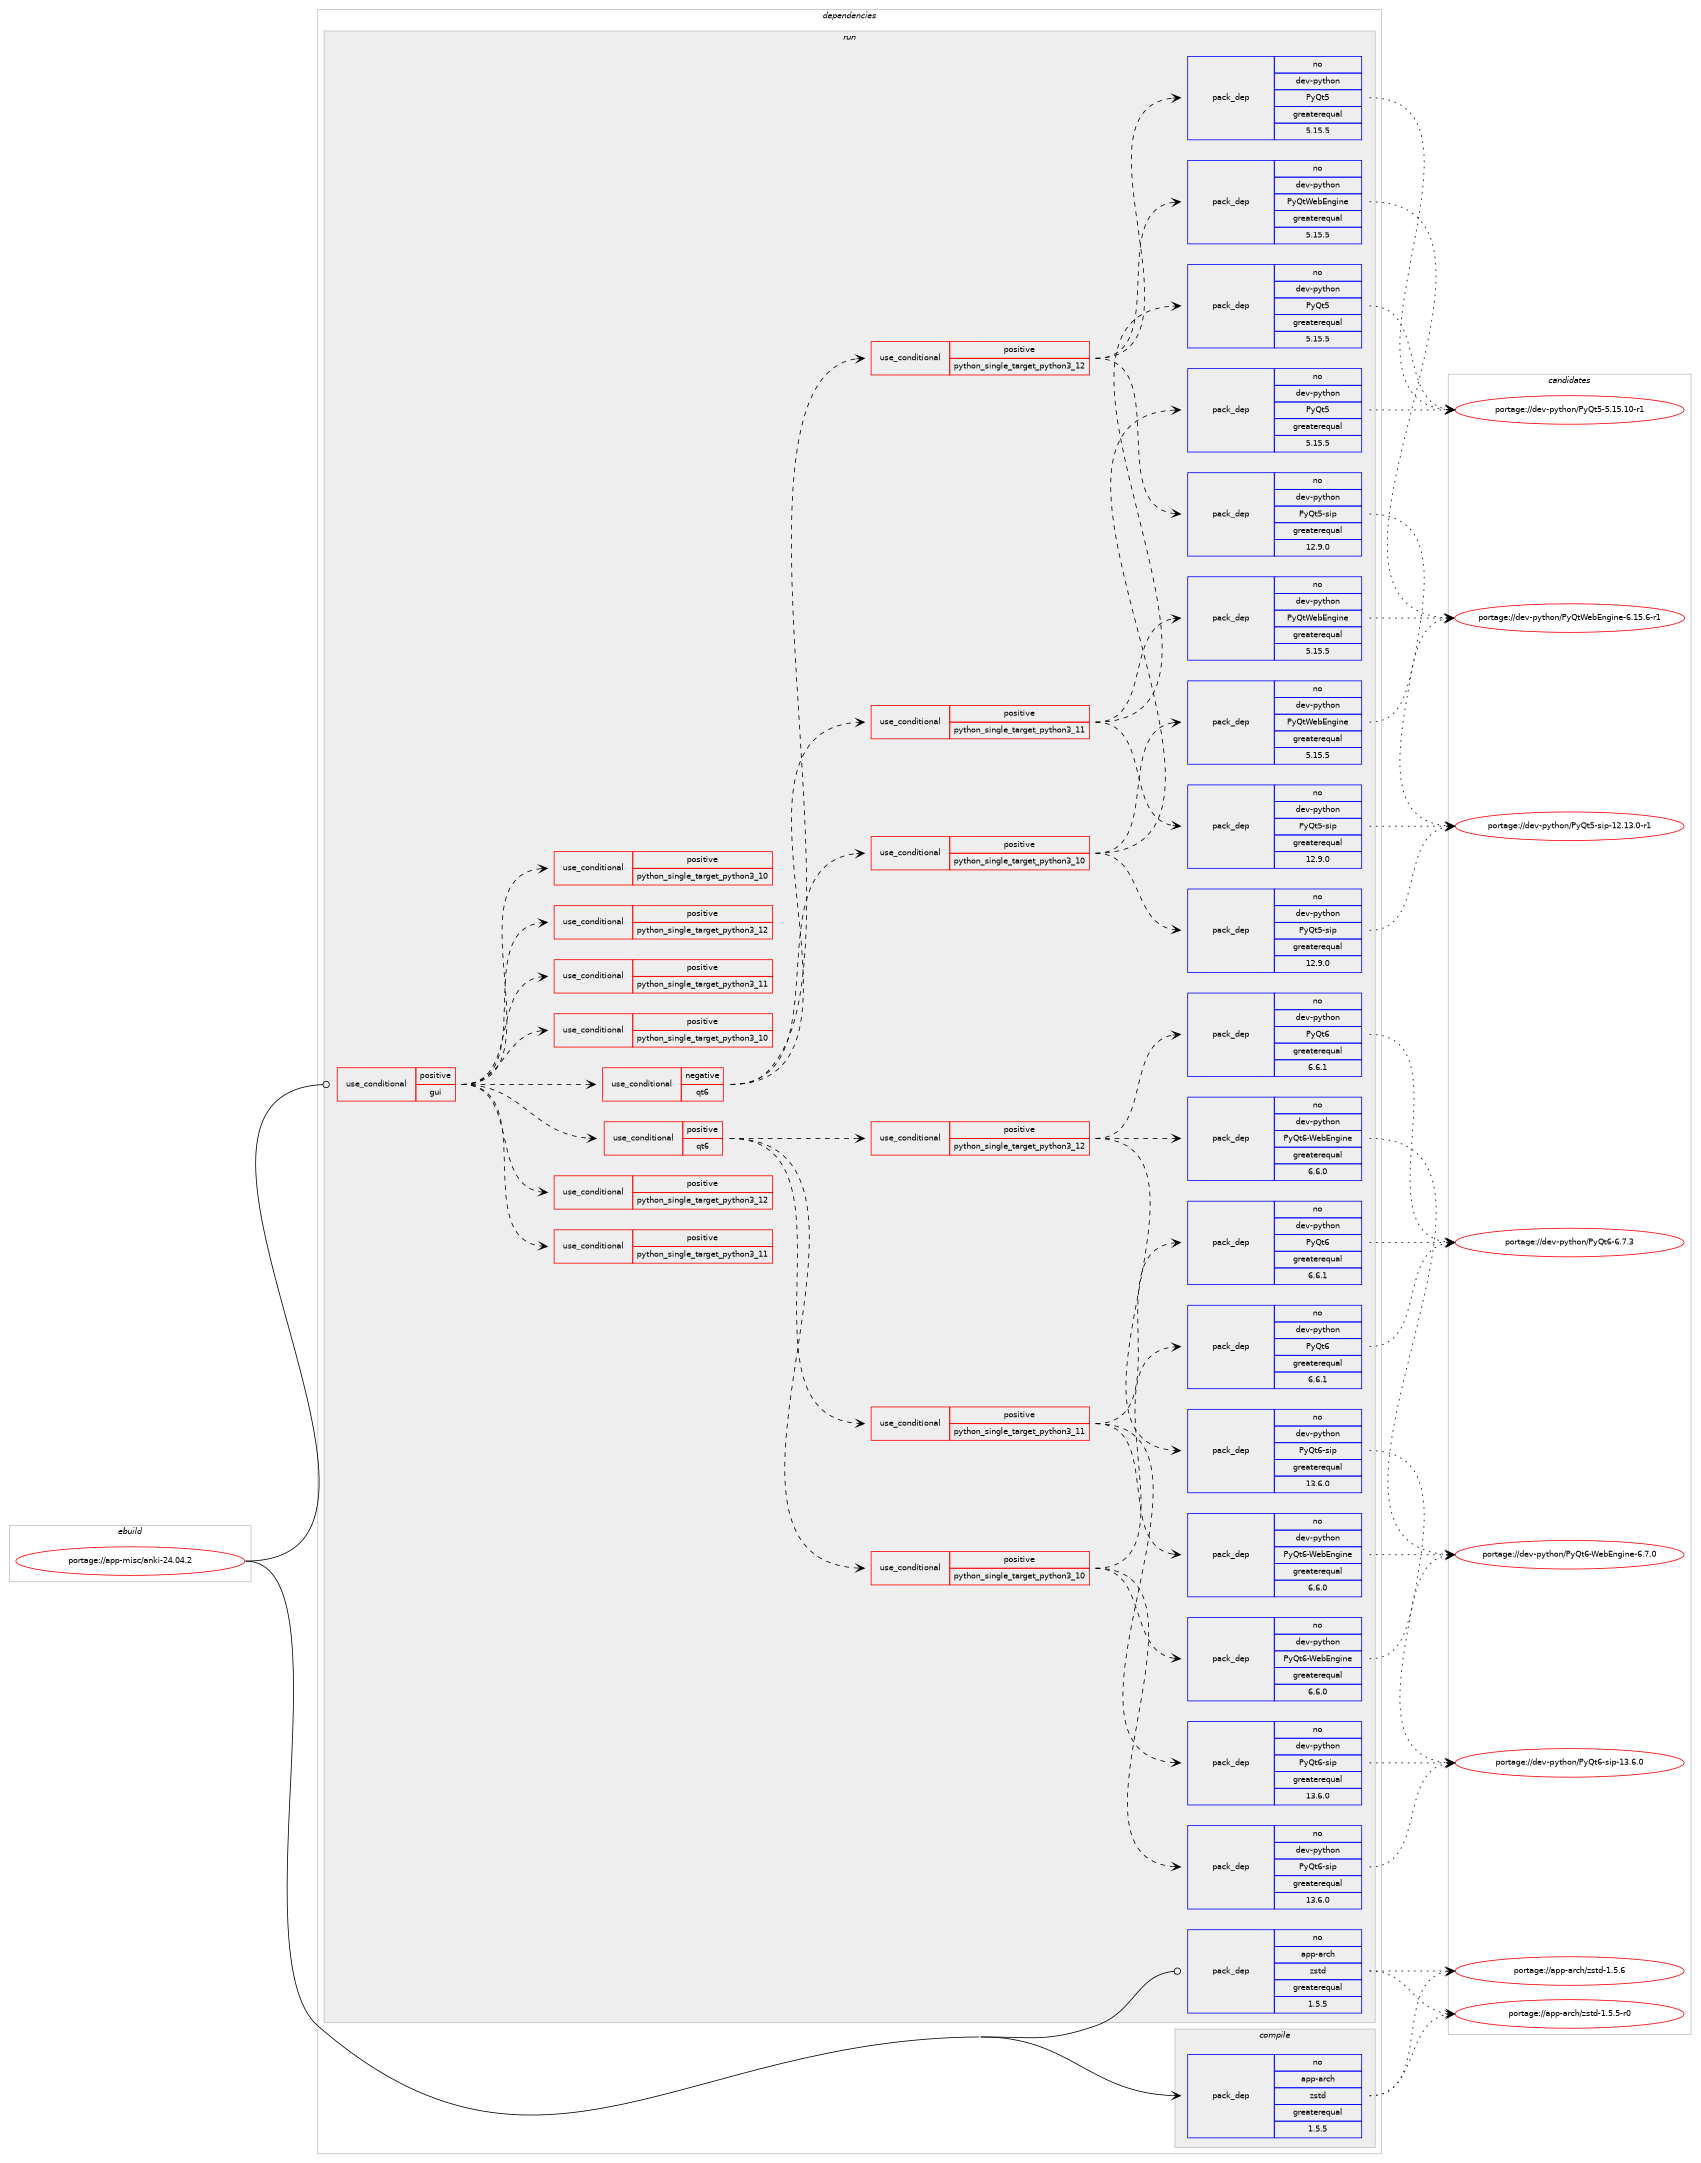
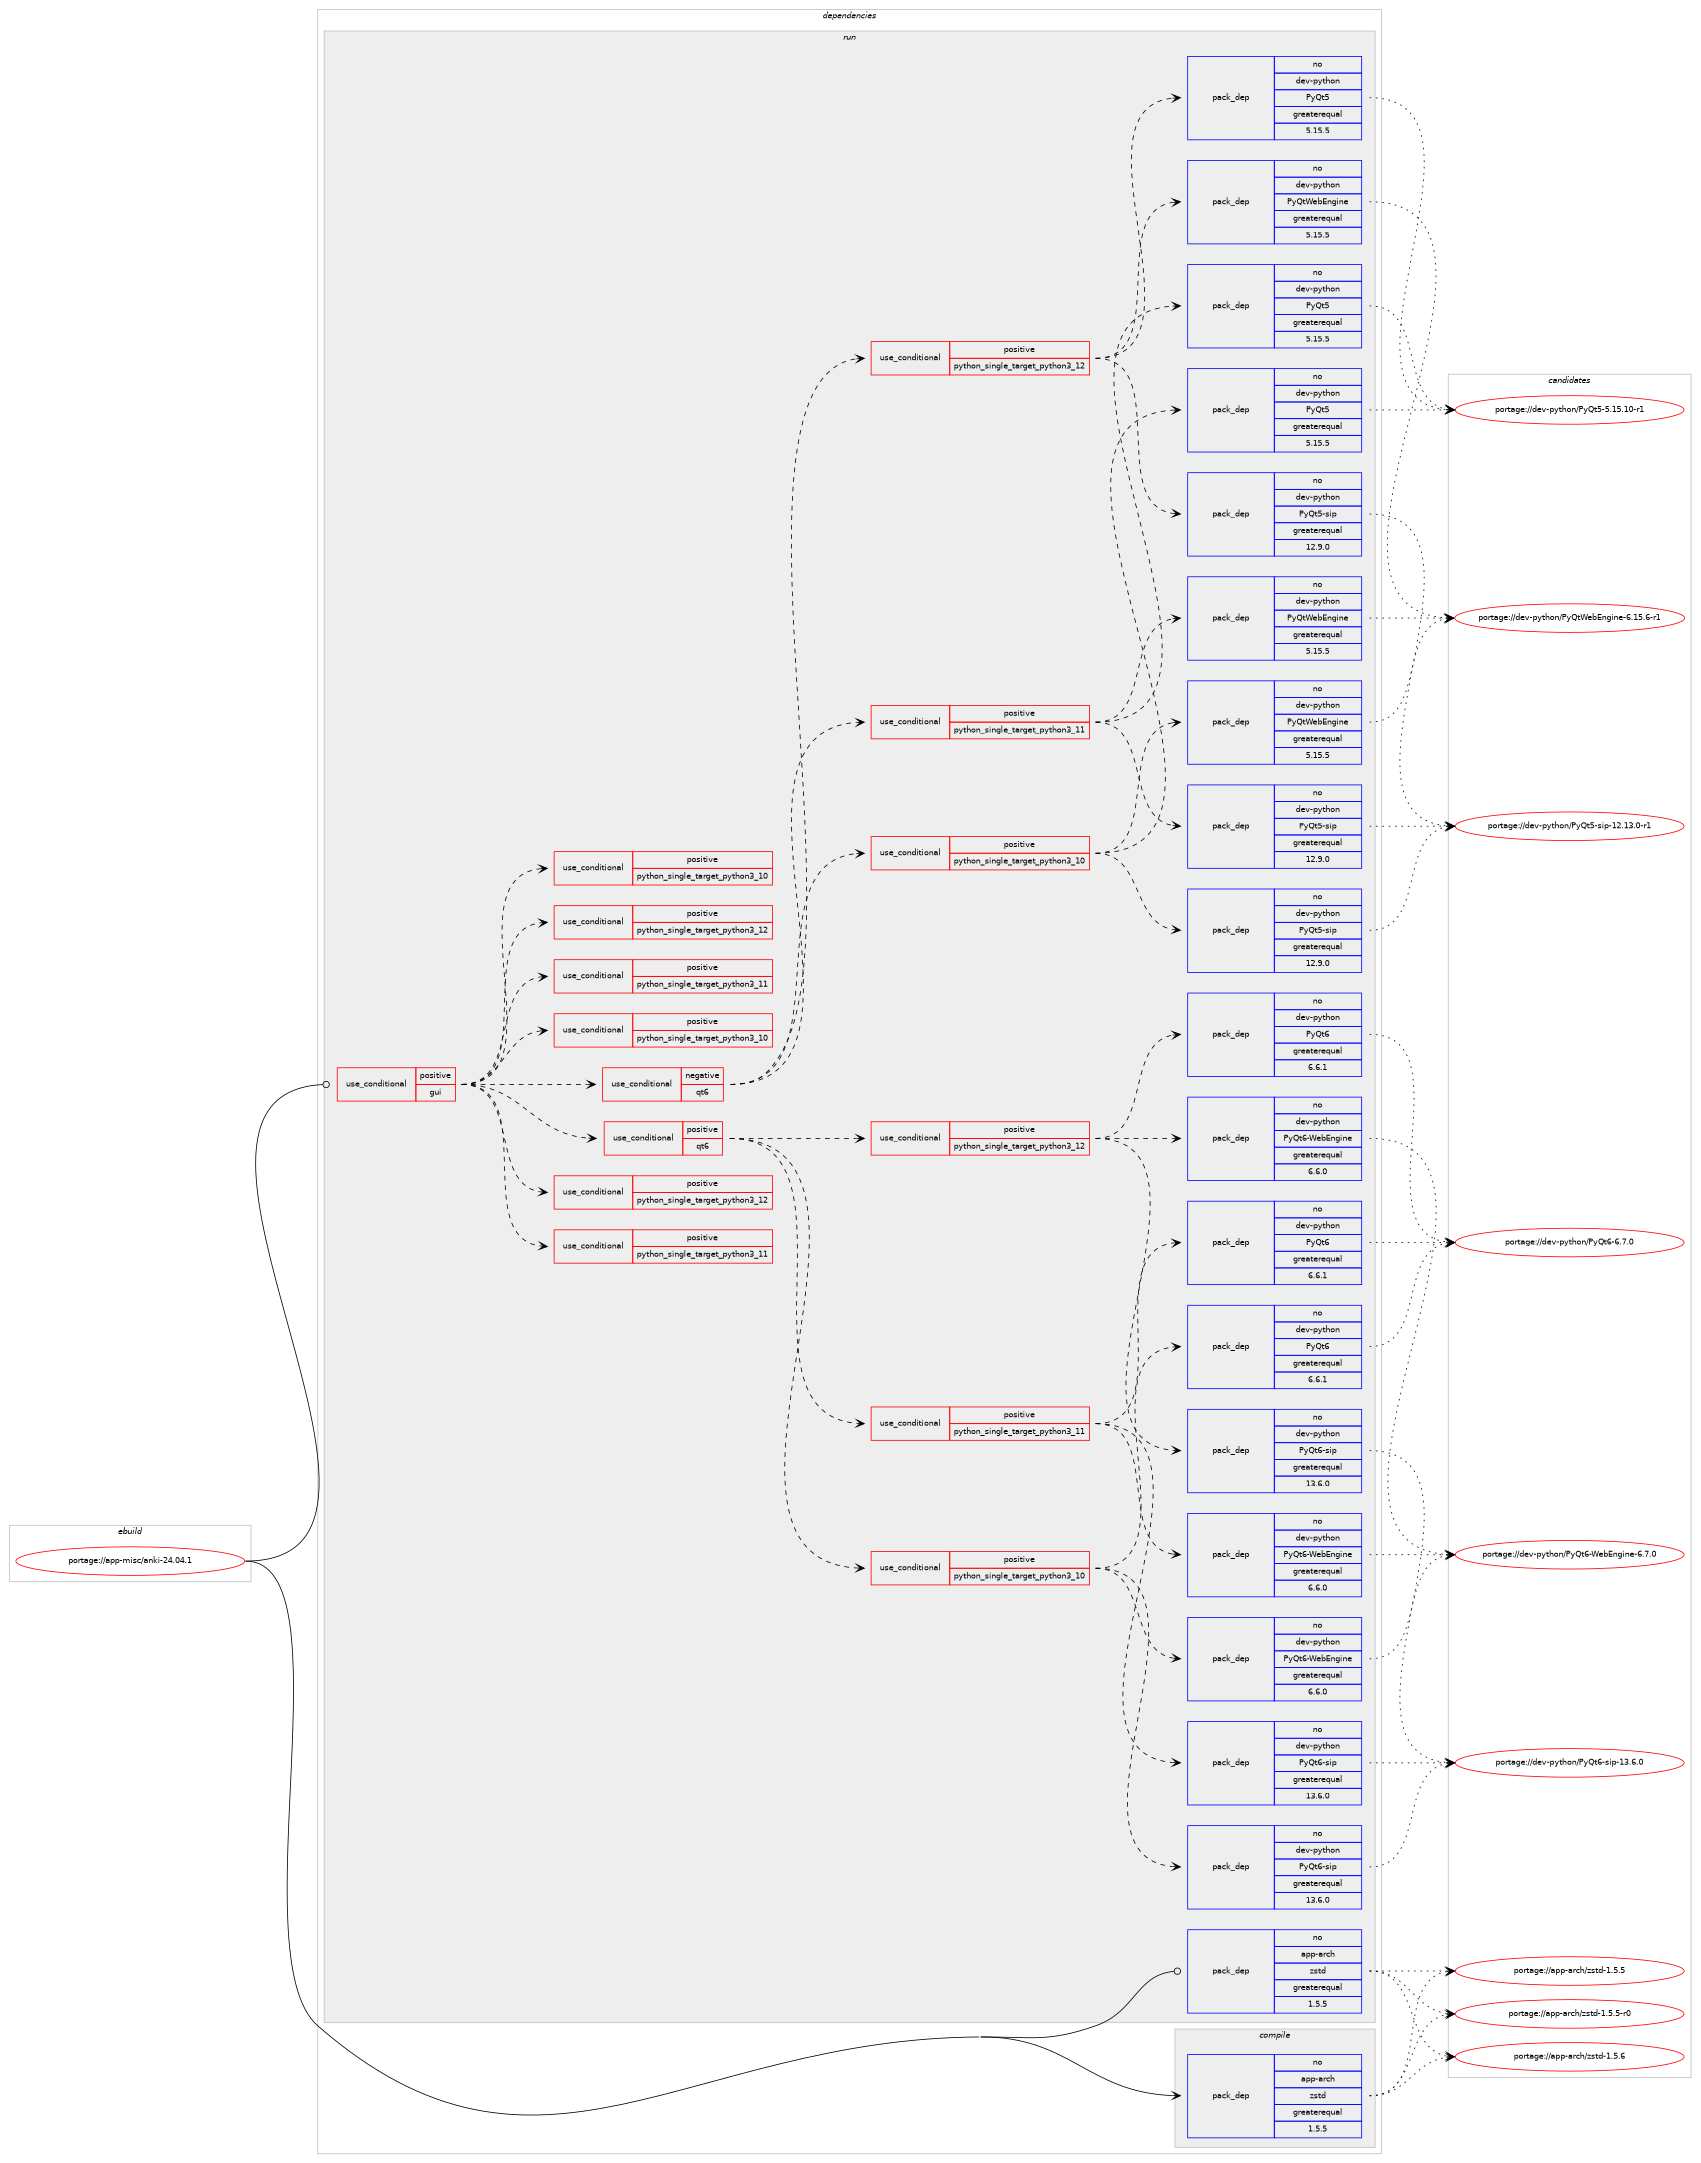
(1570, 1243) -> (1570, 1243)
(130, 1561) -> (130, 1561)
none -> (1570, 1971)
